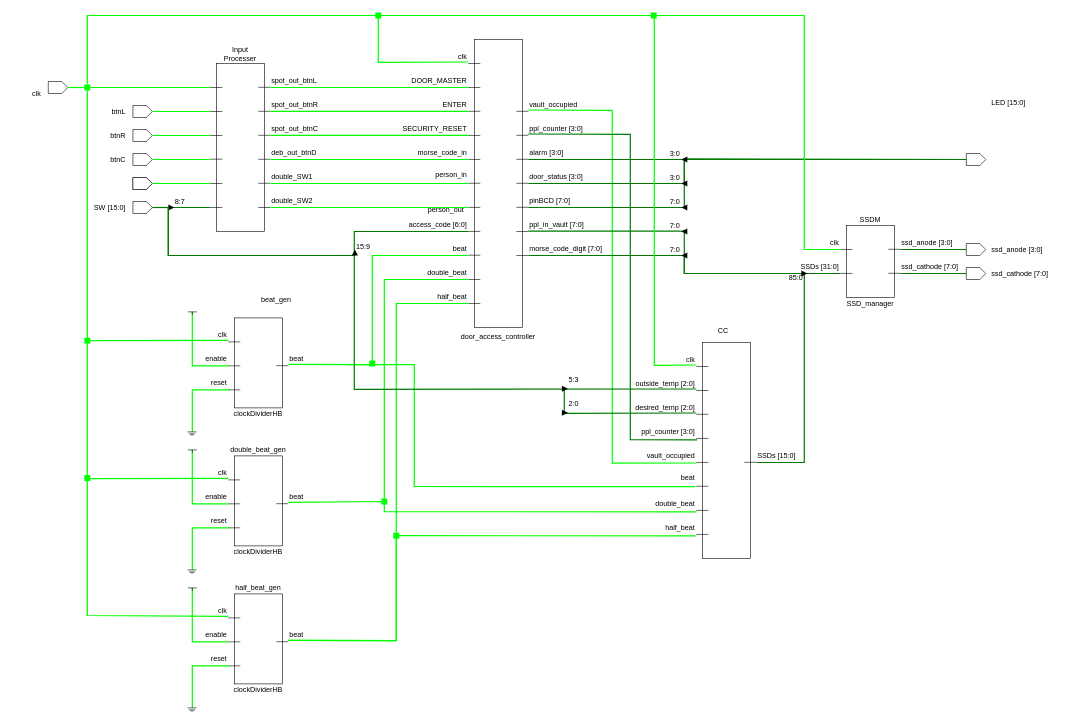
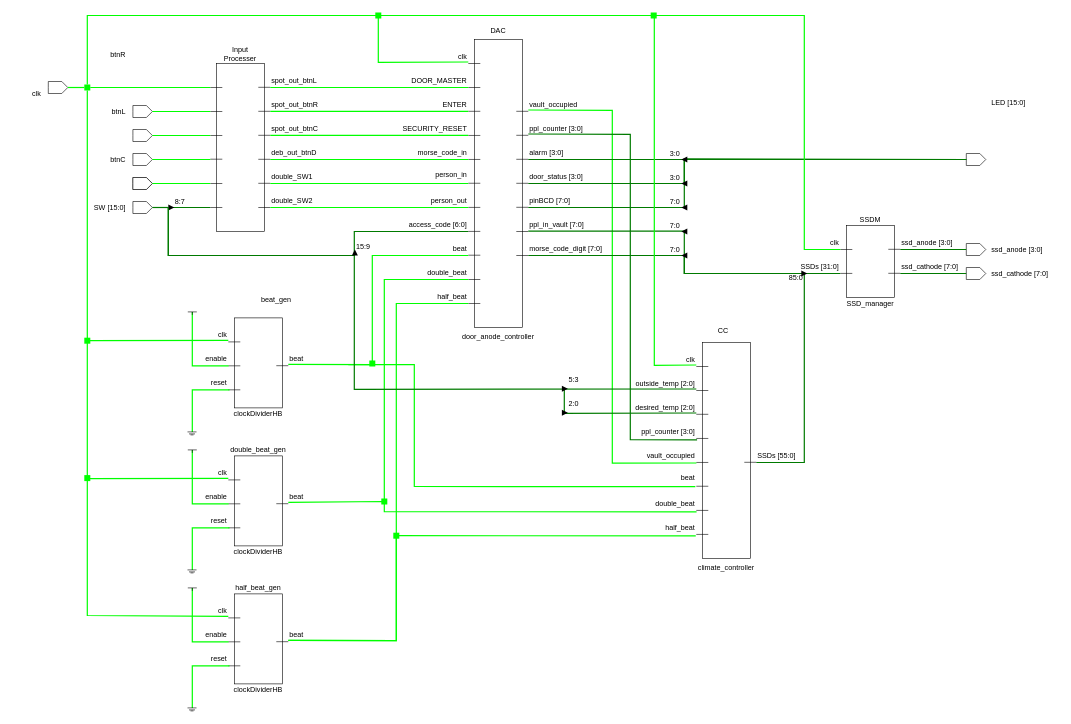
none -> (498, 30)
(112, 135) -> (112, 54)
(438, 210) -> (441, 201)
(498, 336) -> (498, 336)
(778, 456) -> (778, 456)
none -> (726, 567)
